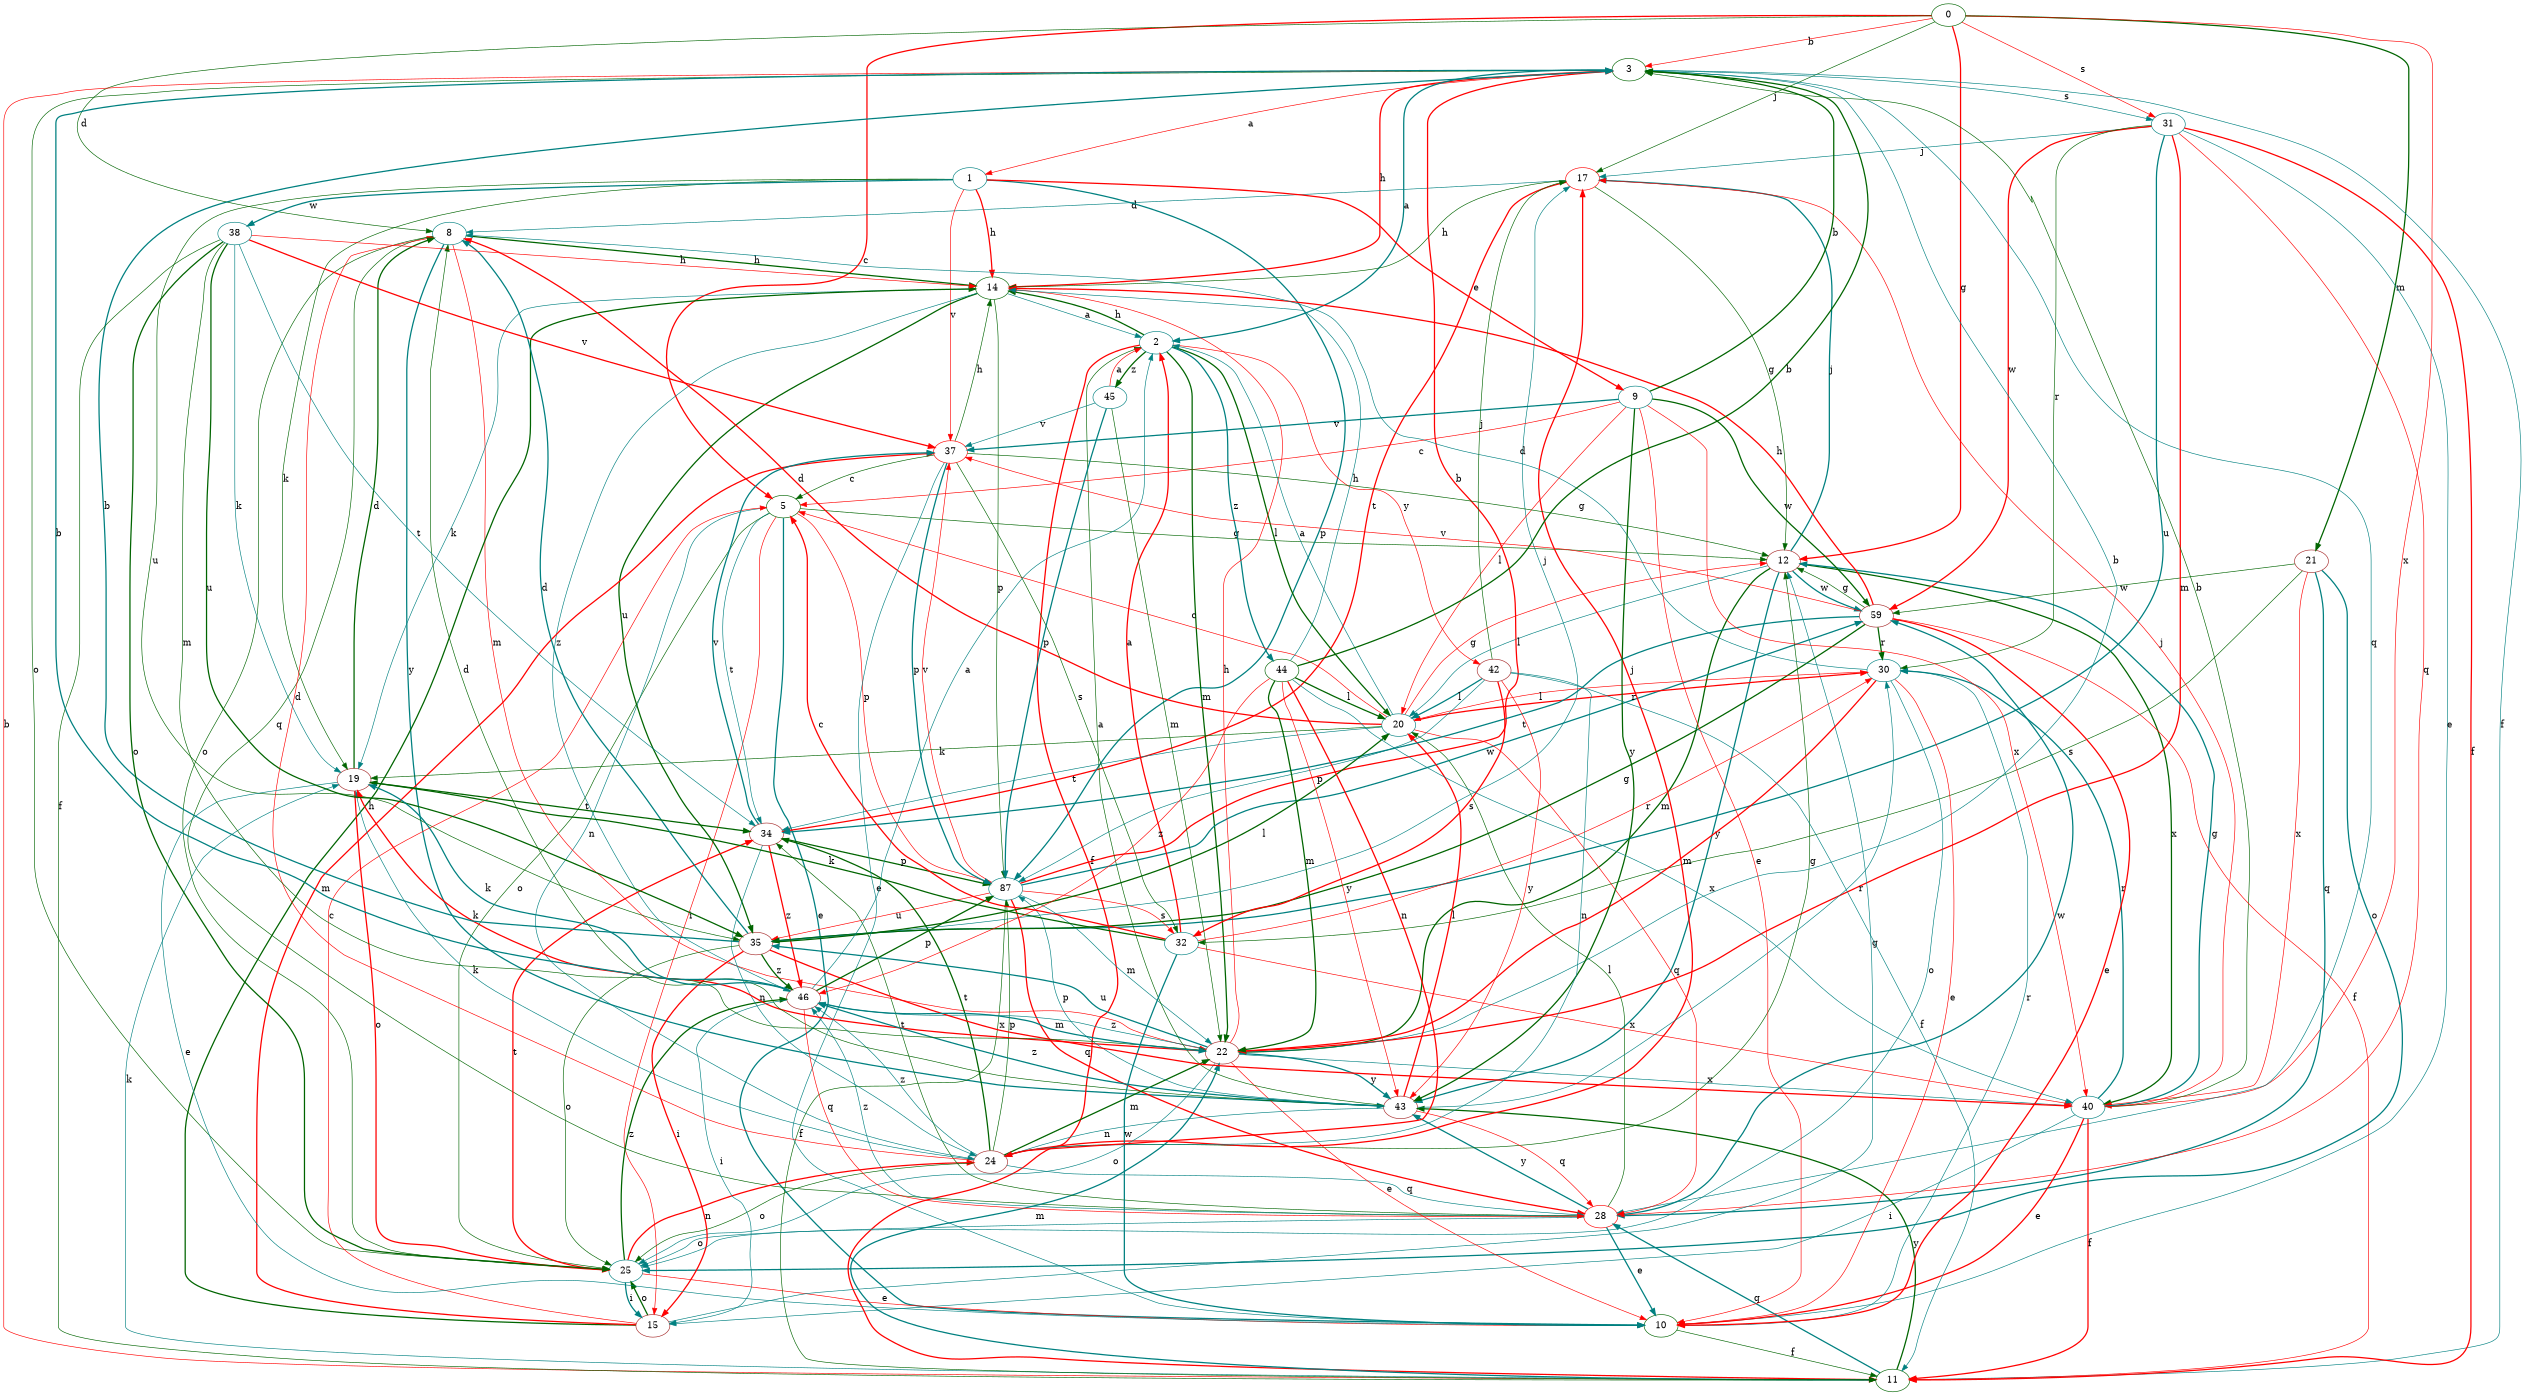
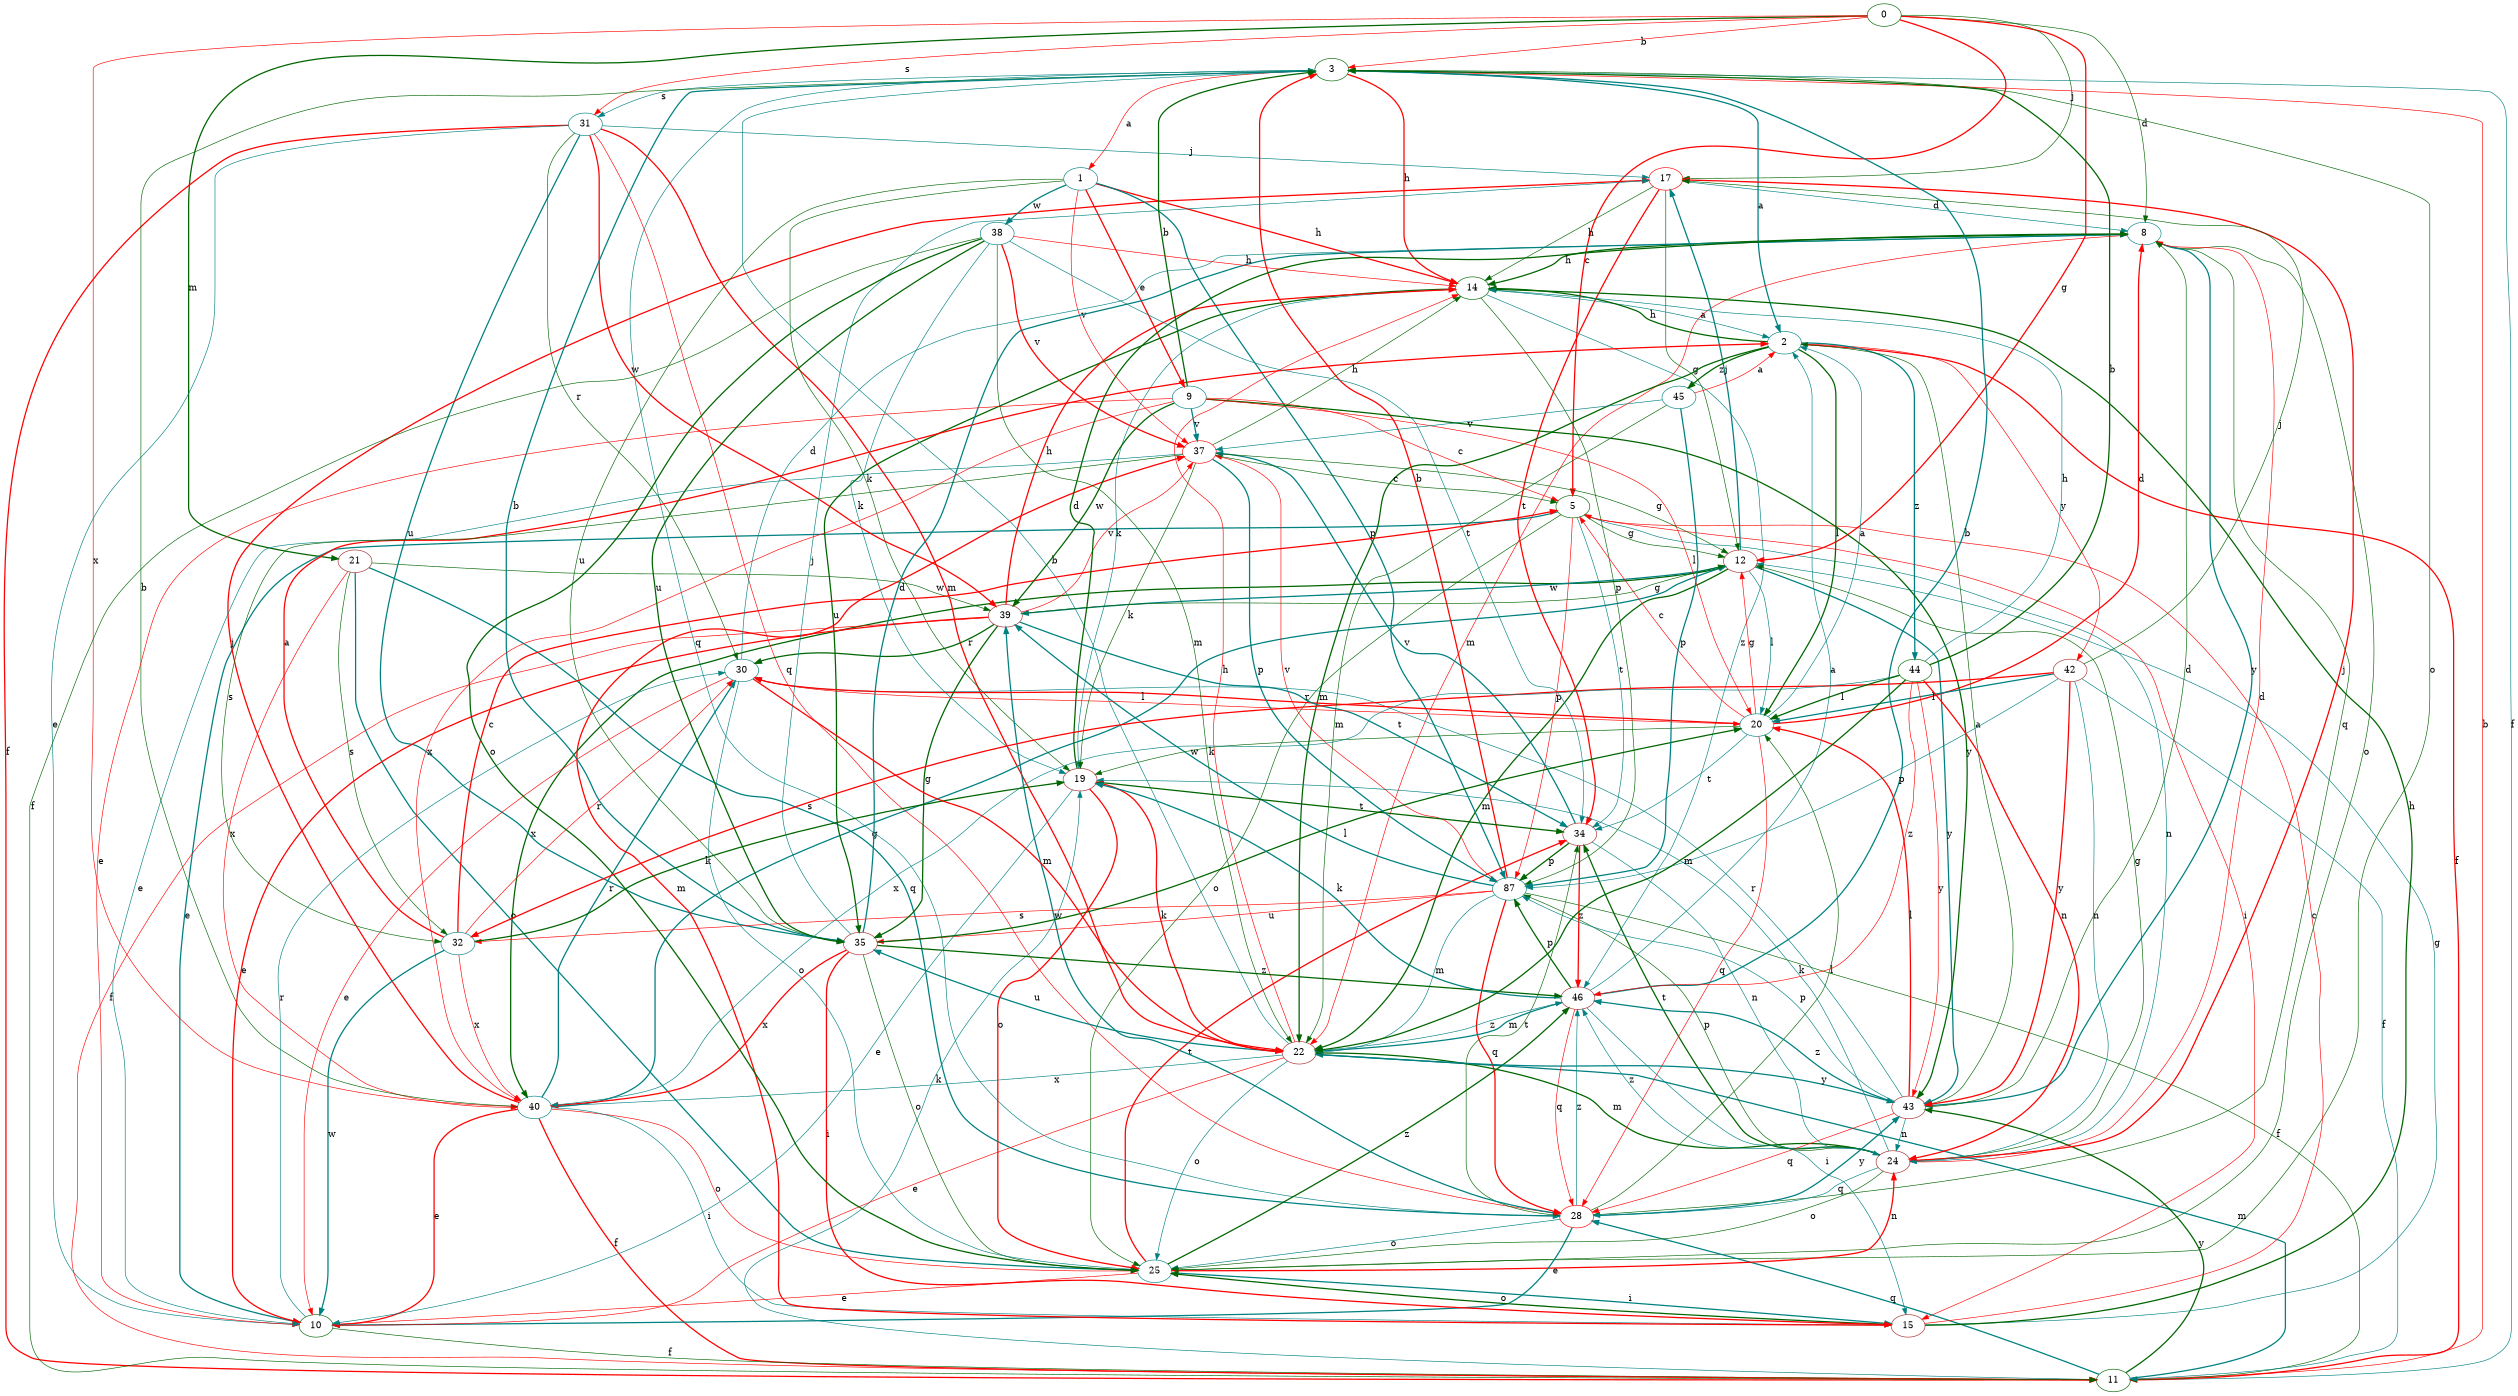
(2085, 569) -> (596, 334)
none -> (1127, 609)
(1876, 616) -> (1005, 616)
(1526, 887) -> (2052, 924)
none -> (813, 1250)
